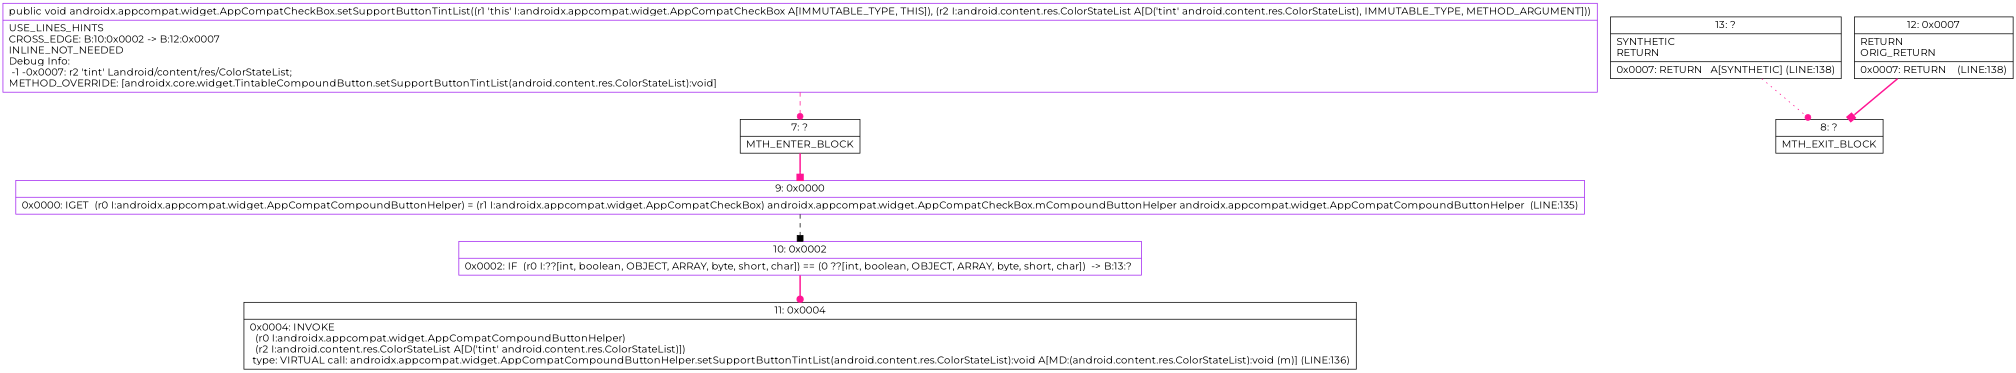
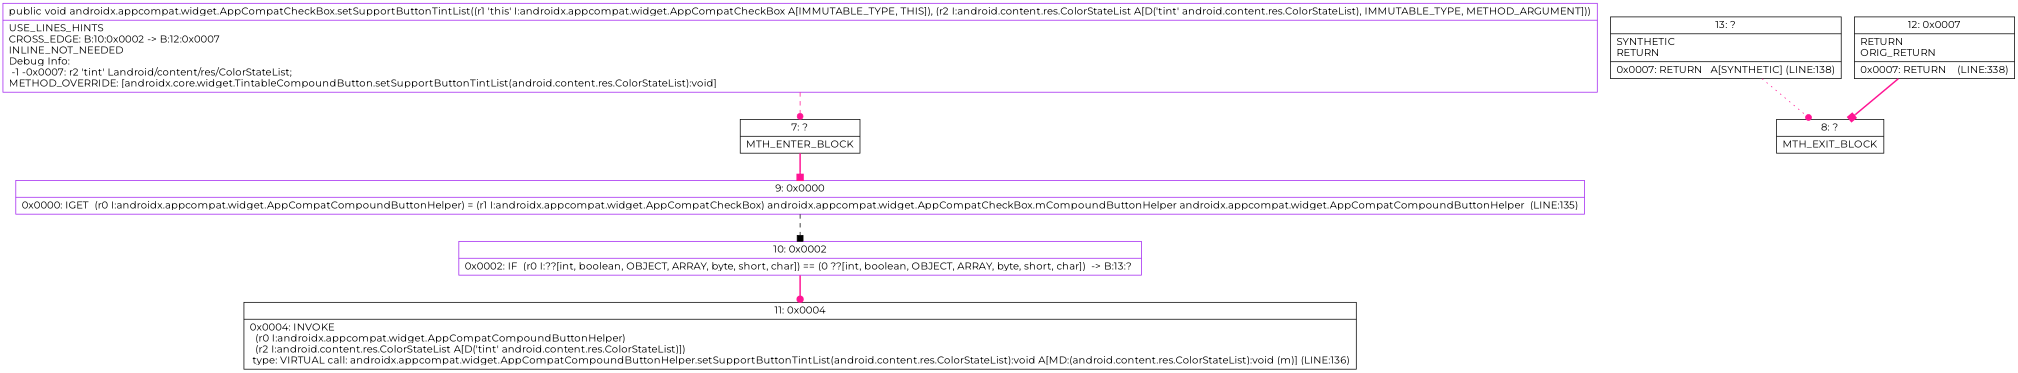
(1934, 70) -> (1935, 70)
